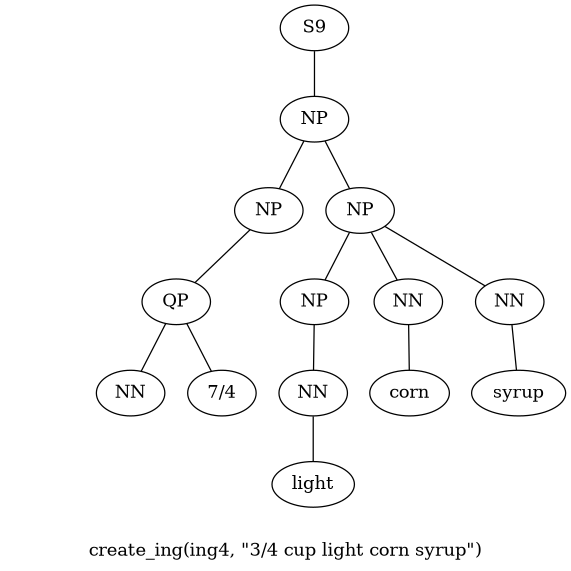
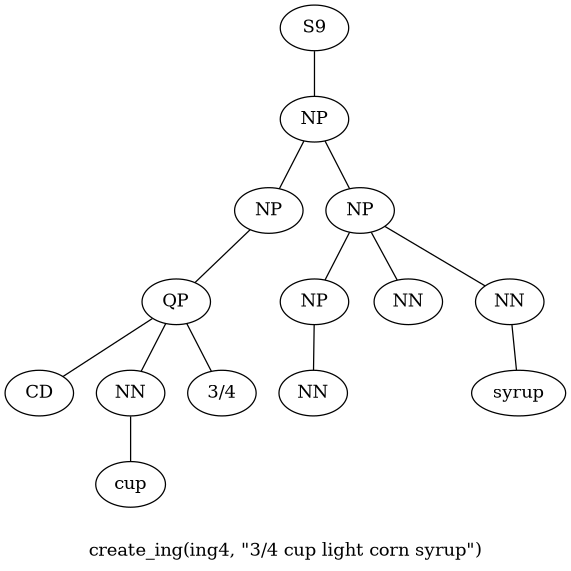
none -> (39, 393)
(222, 393) -> (222, 393)
(410, 393) -> none
none -> (131, 484)
(313, 484) -> none
